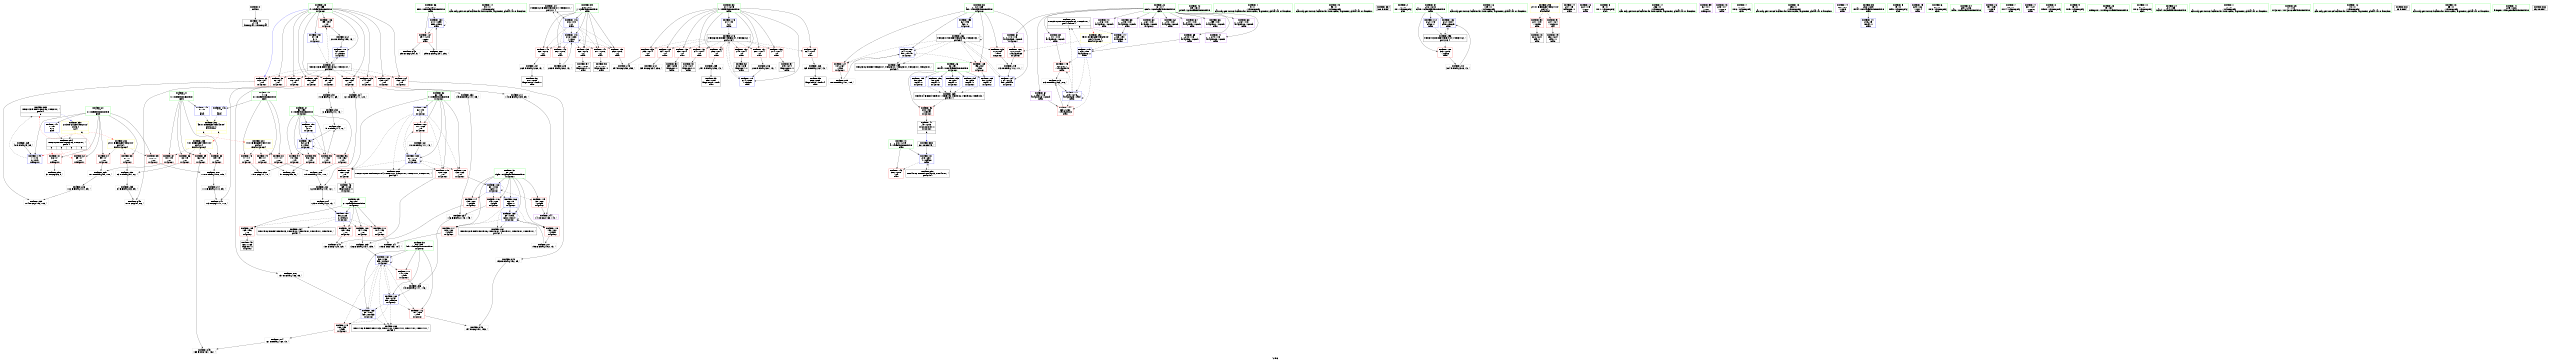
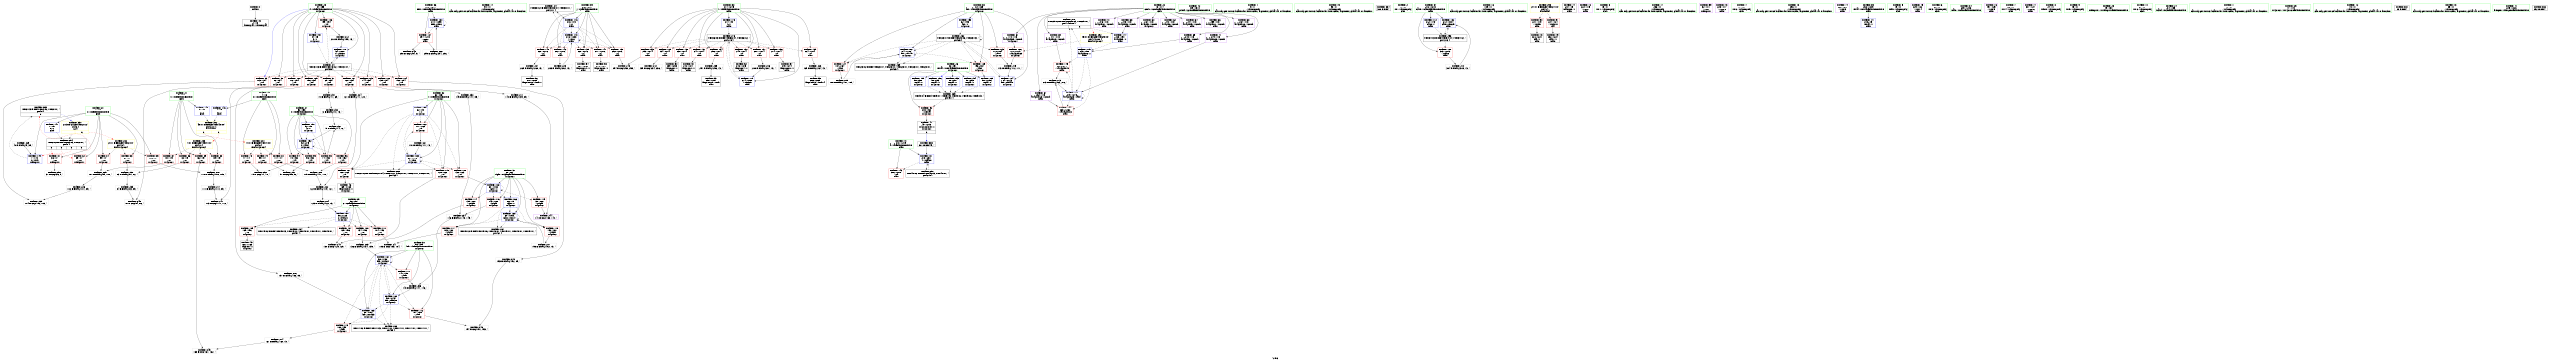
(998, 56) -> (998, 56)
none -> (1144, 67)
(945, 74) -> (945, 74)
